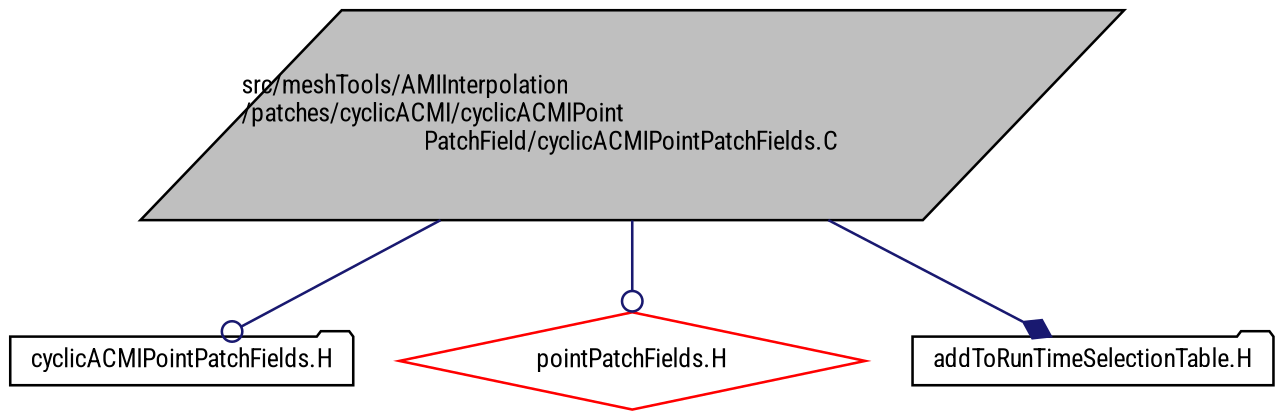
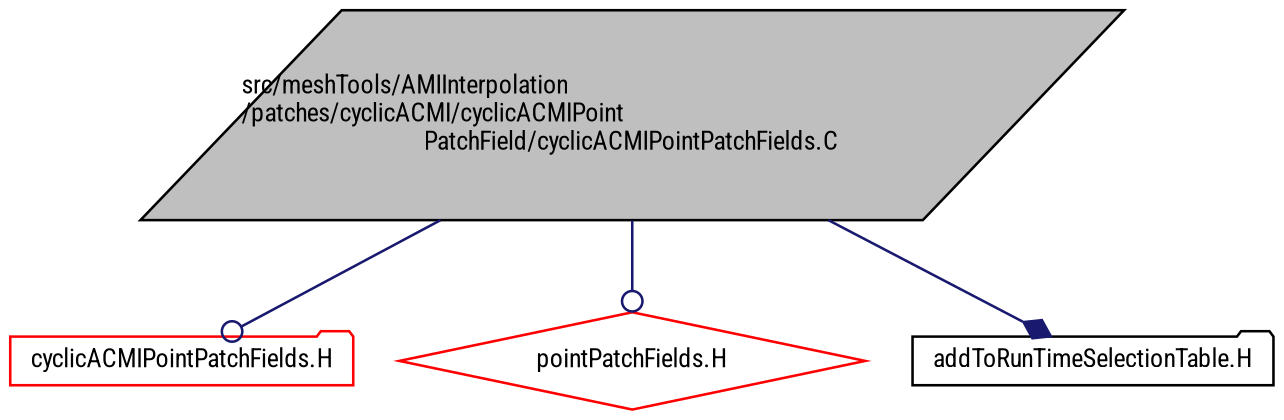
(182, 361) -> (182, 361)
